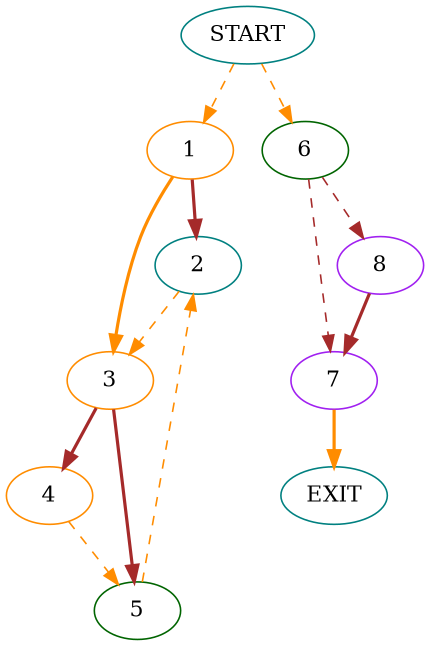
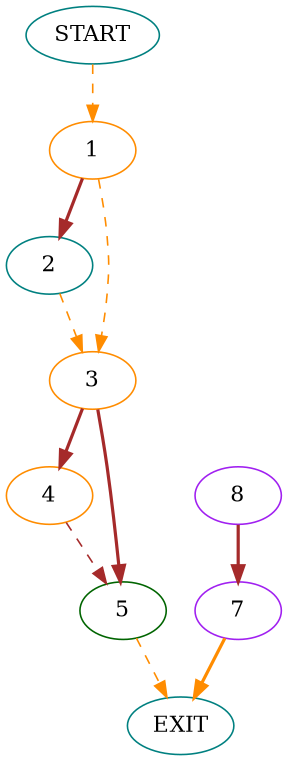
(305, 150) -> none
(135, 253) -> (109, 257)
(166, 446) -> (148, 661)
(89, 547) -> (82, 546)
